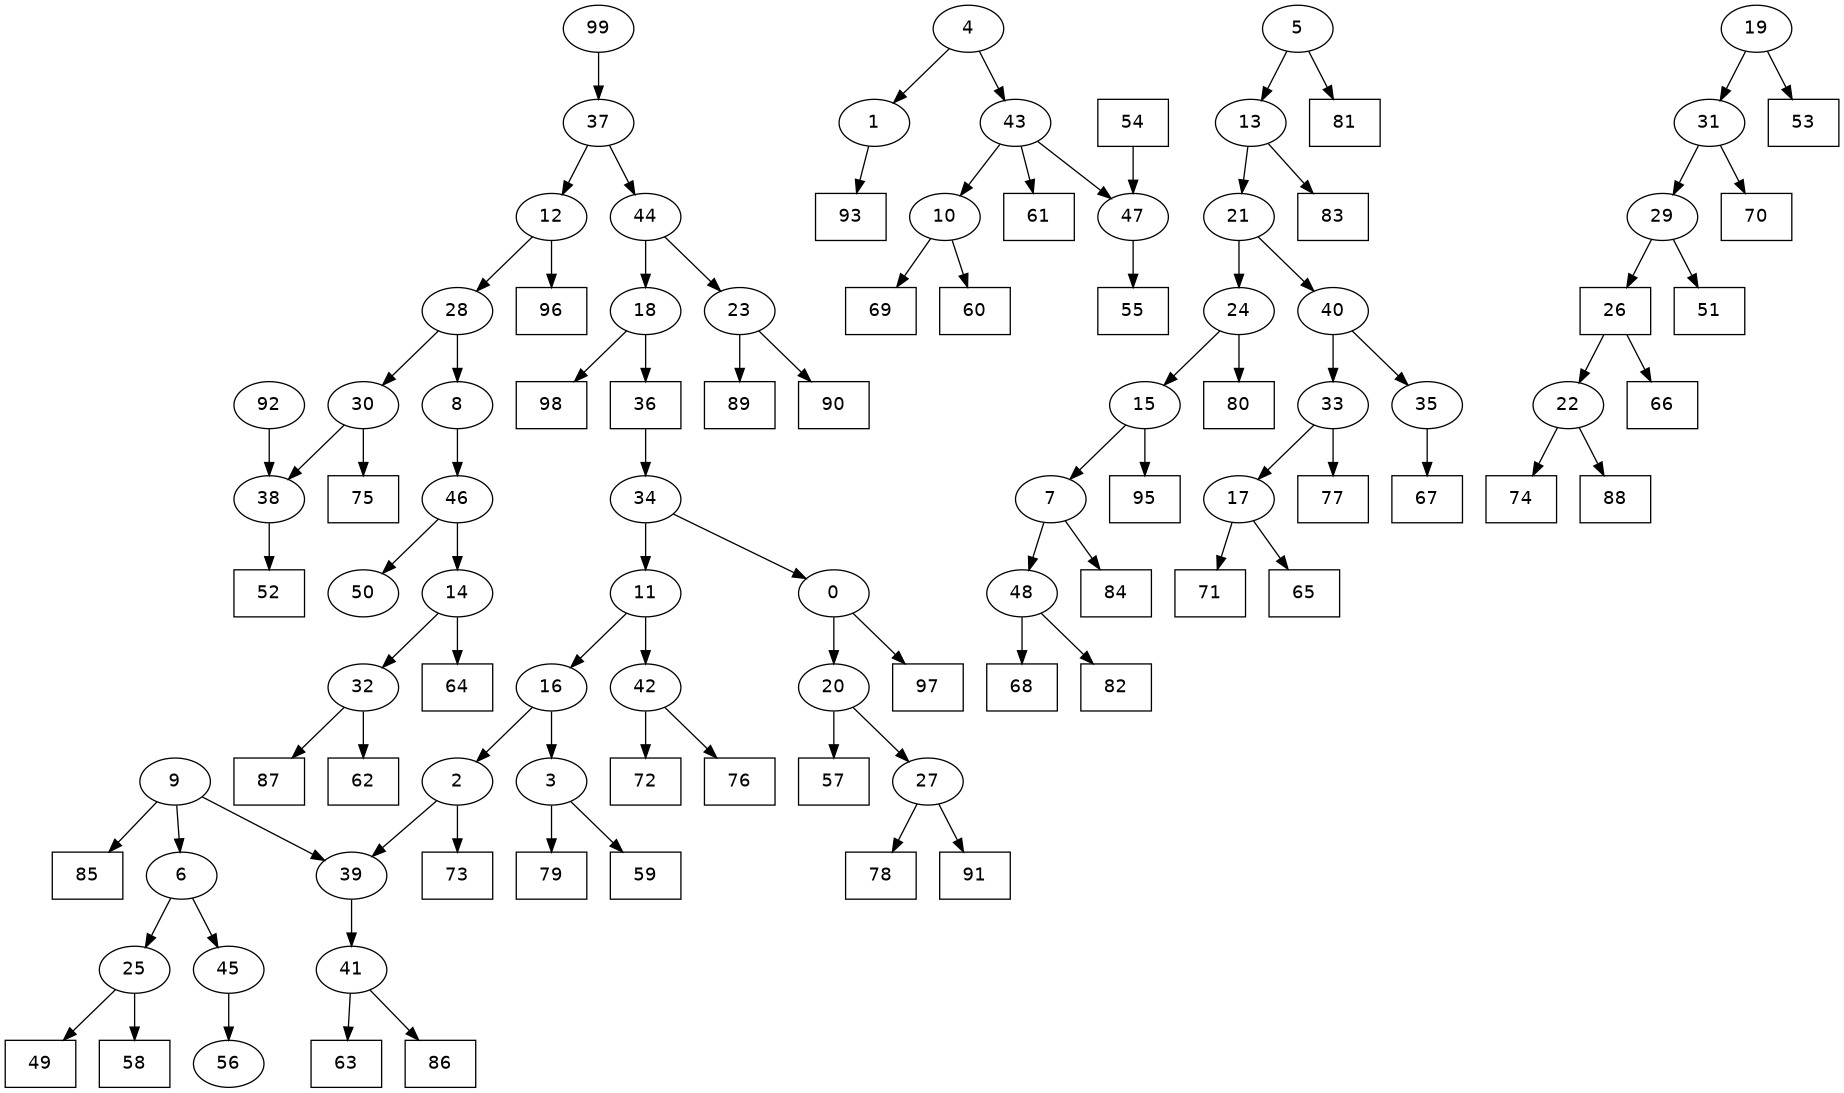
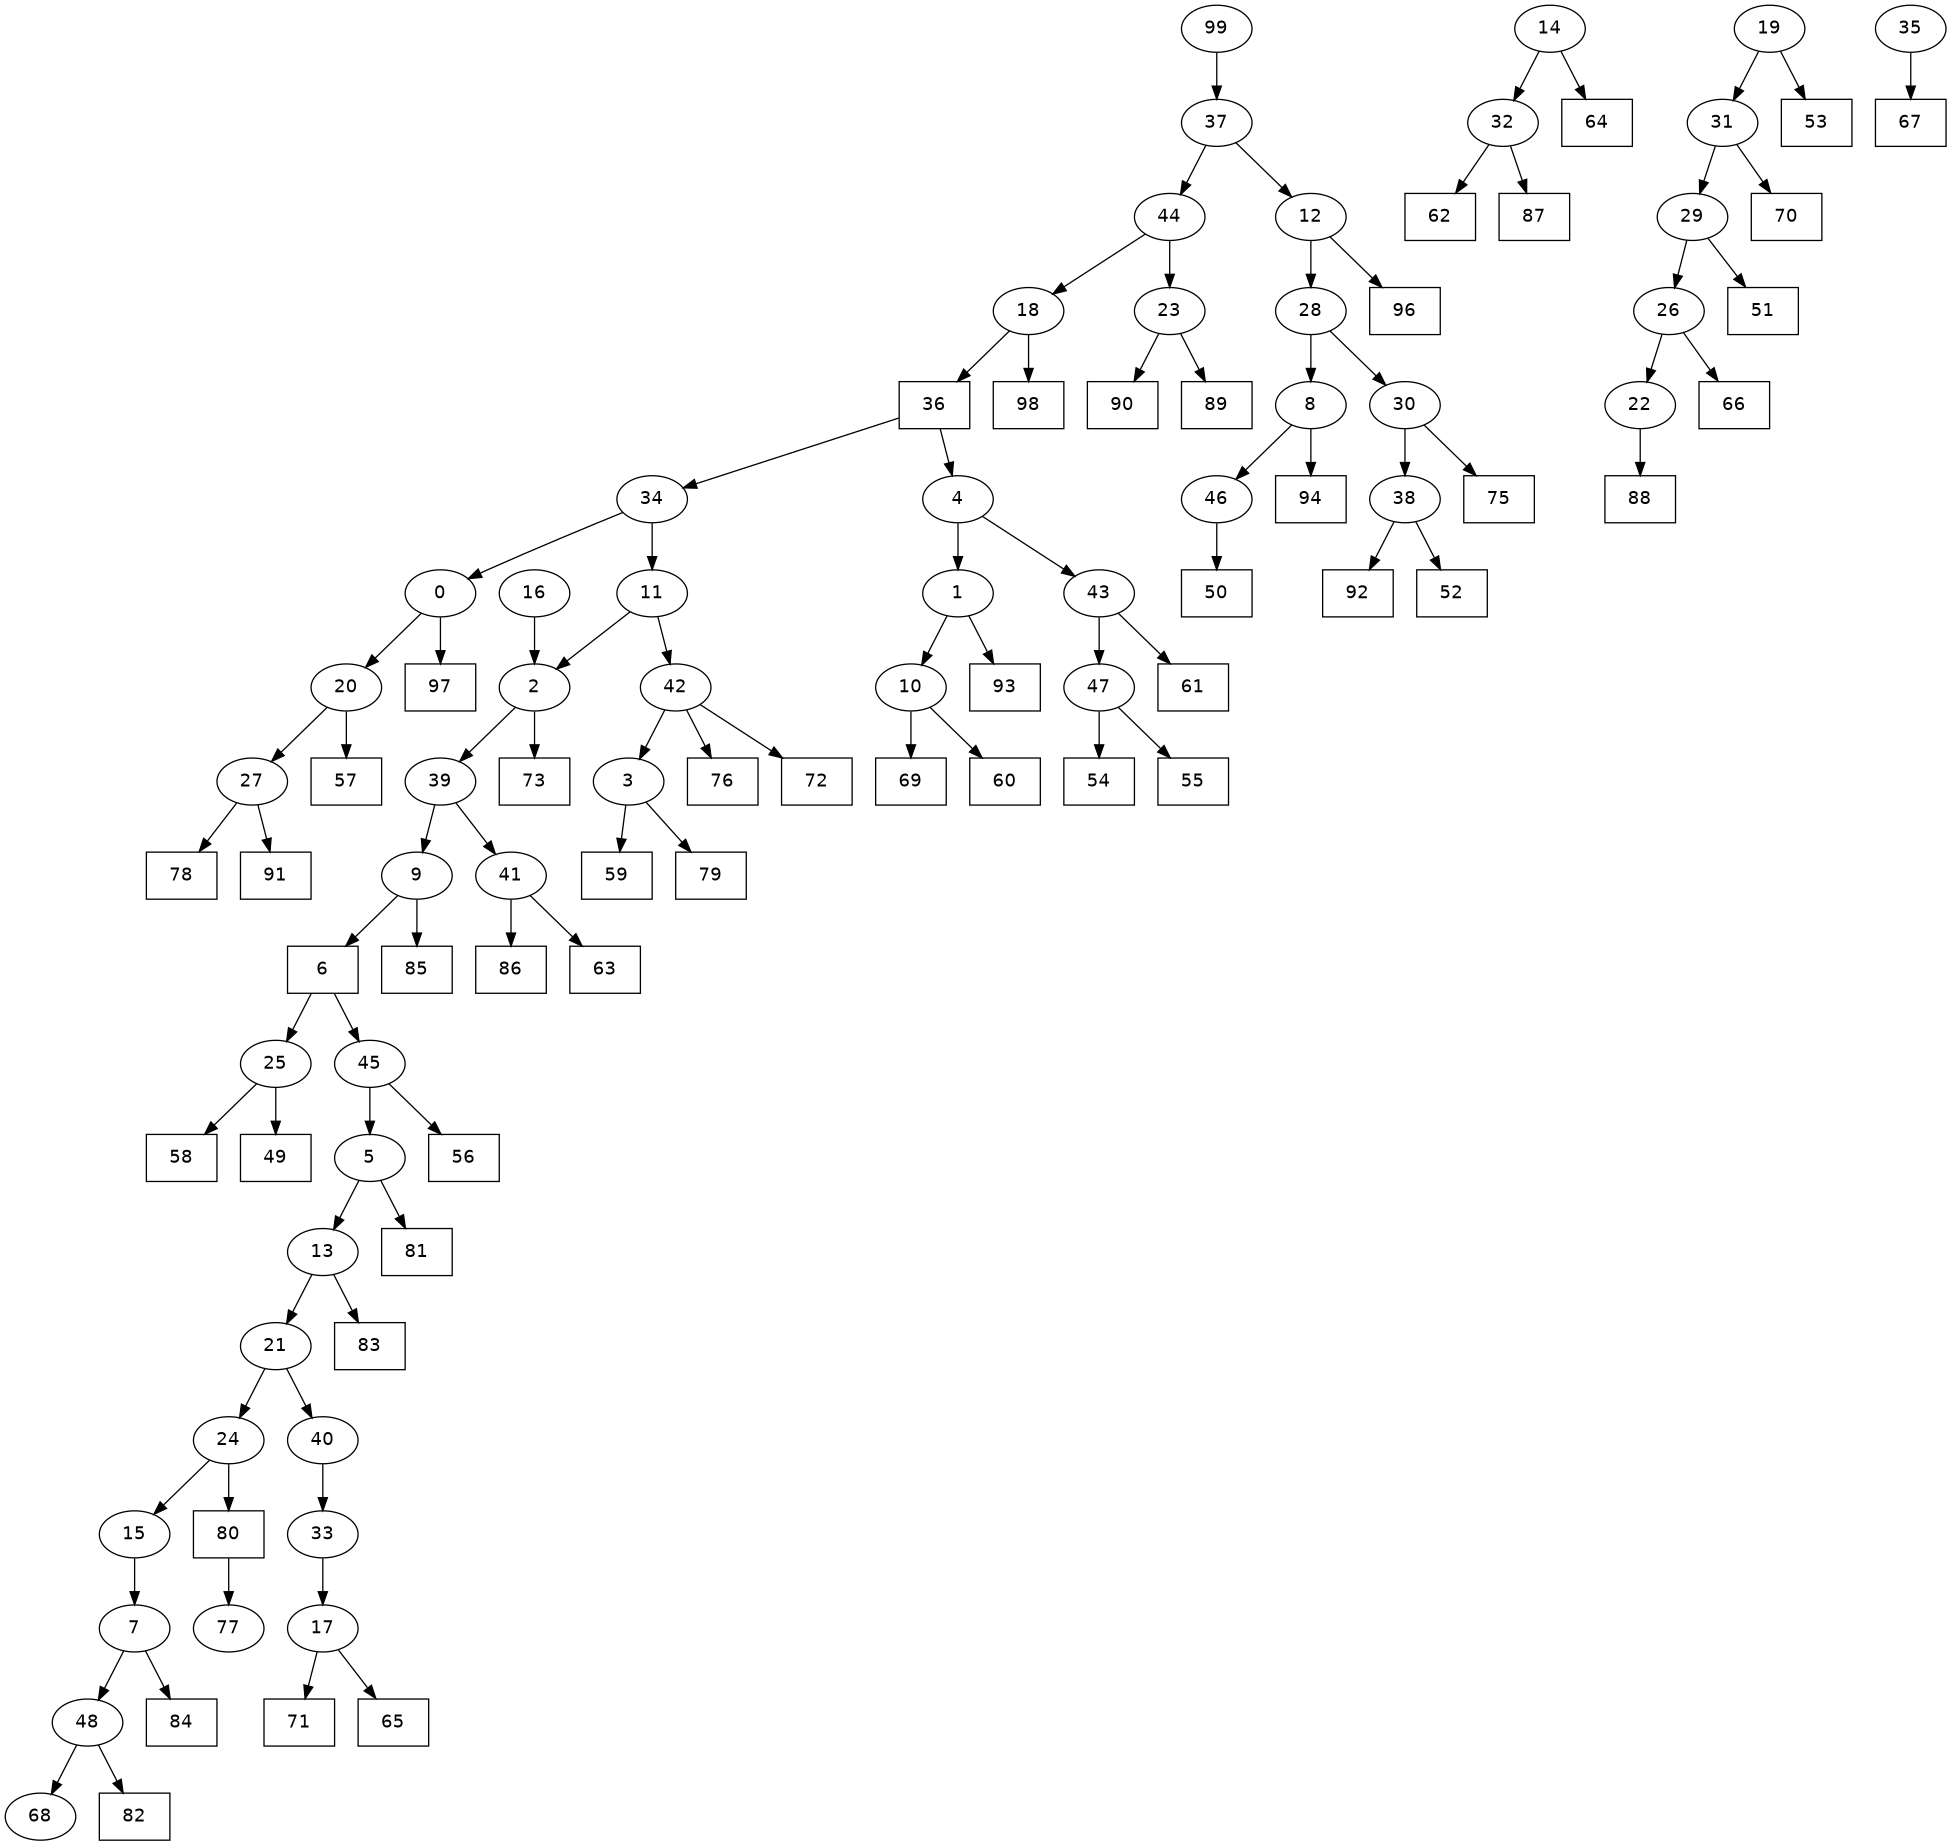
(1133, 163) -> (1099, 728)
(984, 165) -> (937, 635)
(1615, 311) -> (1669, 311)
(1375, 353) -> none
(269, 405) -> (1358, 593)
(269, 446) -> (1385, 540)
none -> (945, 446)
(1333, 446) -> (229, 1575)
(1145, 499) -> none
none -> (1311, 499)
(1333, 499) -> (229, 1628)
(1521, 499) -> none
(457, 540) -> none
(363, 593) -> (1217, 593)
(603, 636) -> (599, 636)
(1022, 687) -> (41, 1817)
(552, 728) -> (655, 729)
(258, 826) -> (430, 822)
(182, 876) -> (323, 970)
(229, 1064) -> (464, 1158)
none -> (370, 1104)
